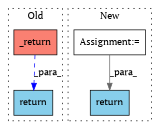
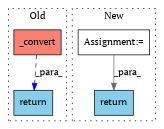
(35, 42) -> (38, 42)
